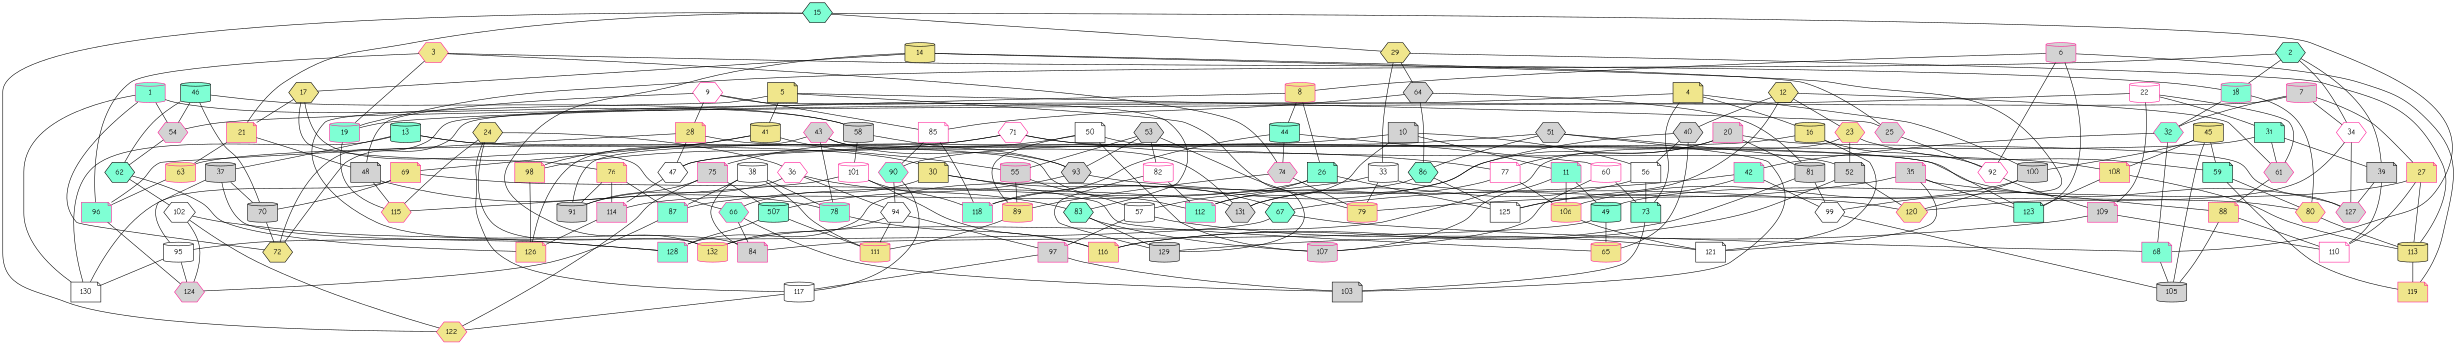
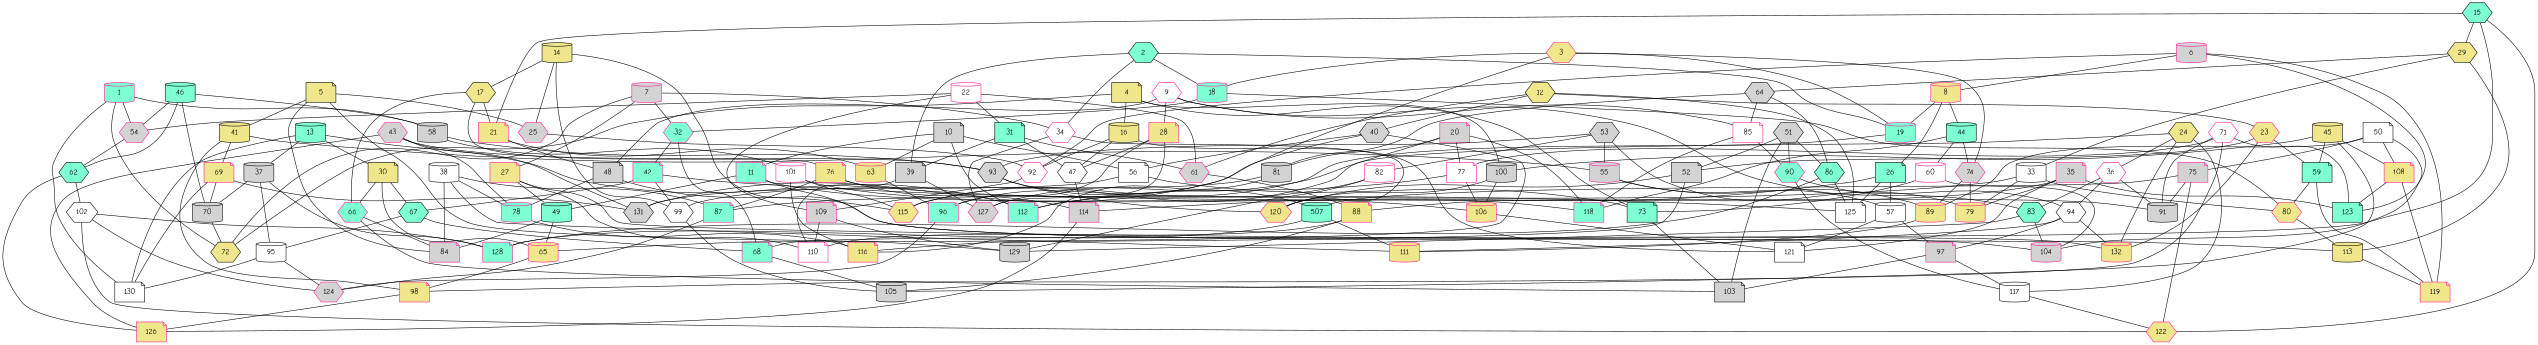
(2264, 211) -> (2417, 232)
(1322, 252) -> (2046, 252)
none -> (479, 274)
